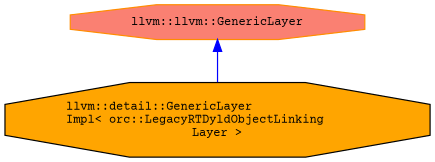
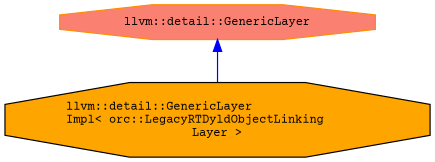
(218, 22) -> (218, 22)
